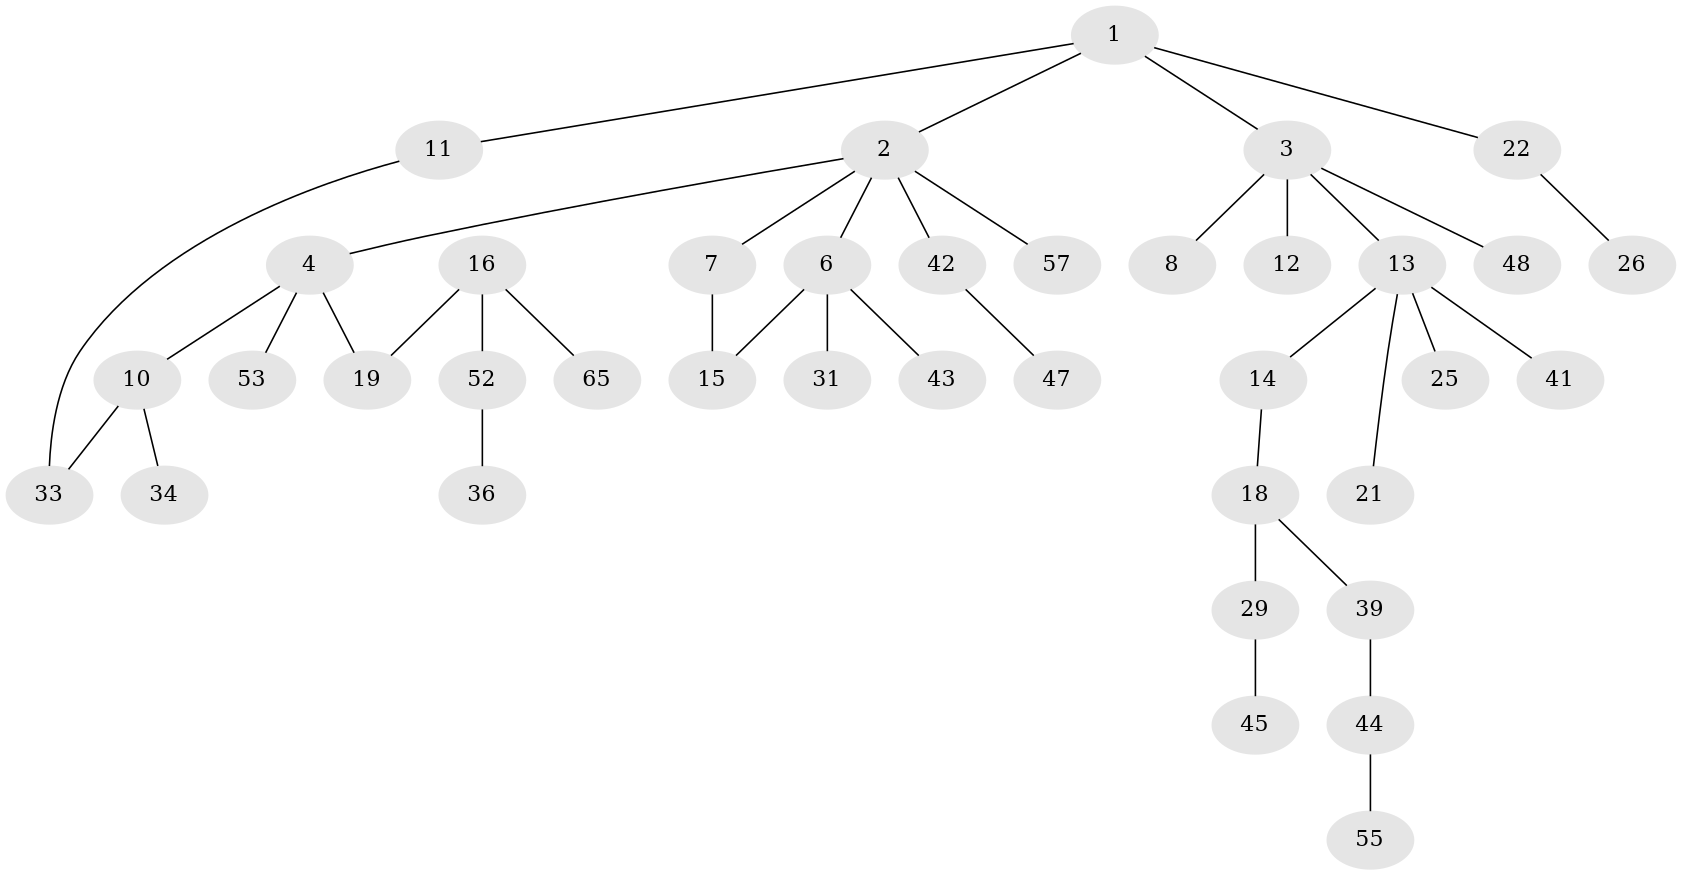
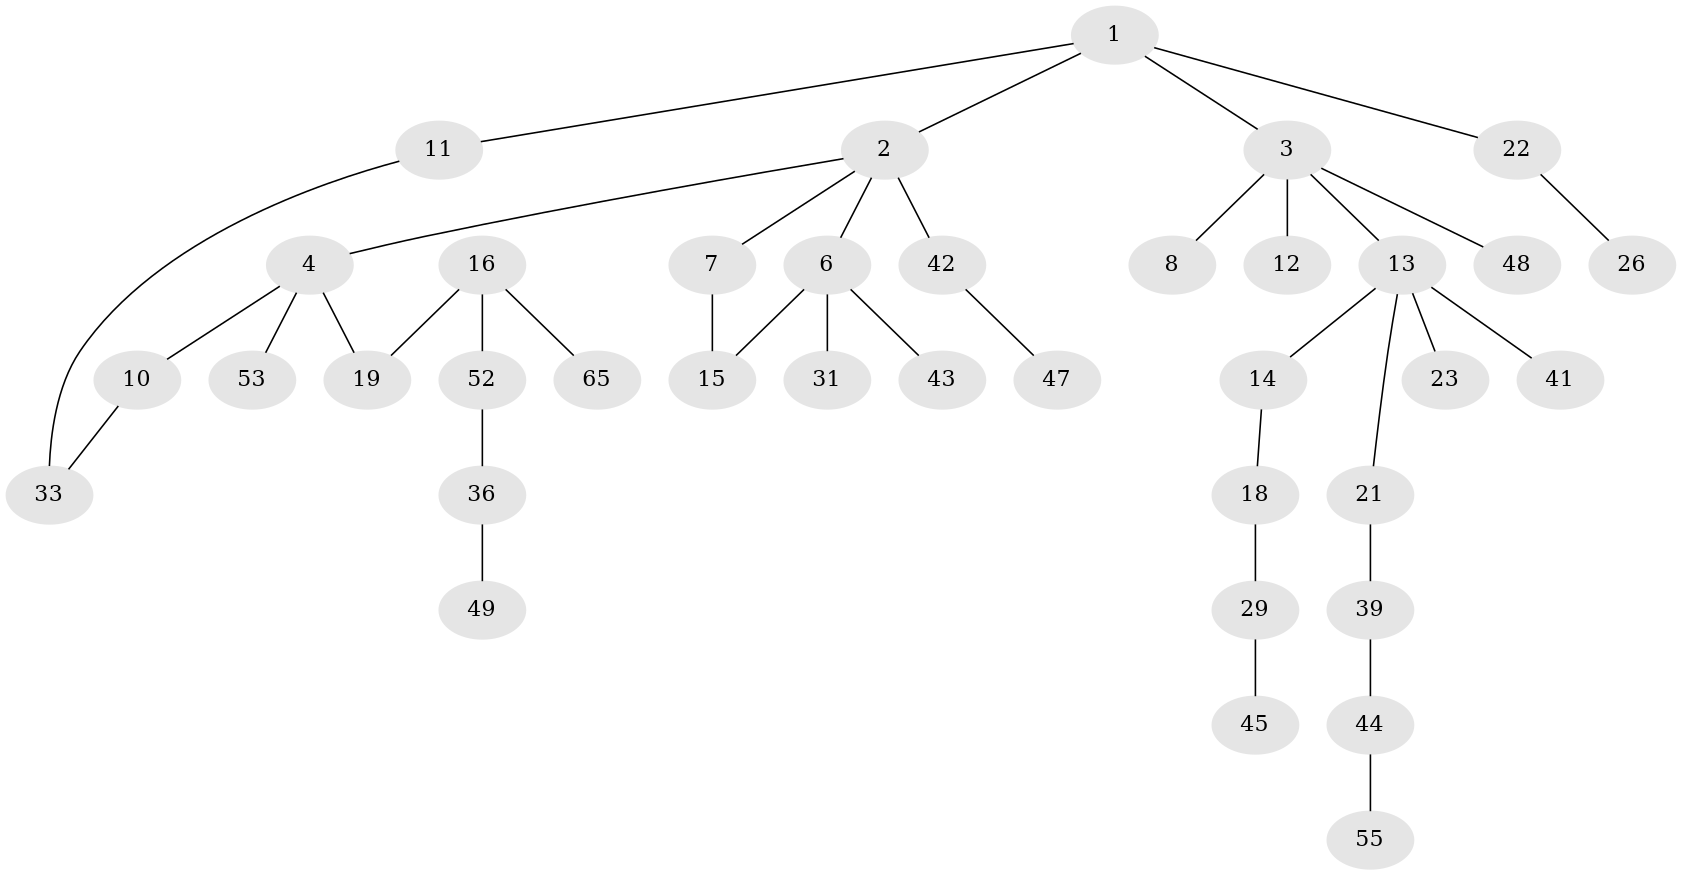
(1057, 265) -> none
(1445, 380) -> (1445, 380)
(165, 495) -> none
(1313, 552) -> (1370, 553)
none -> (482, 610)
